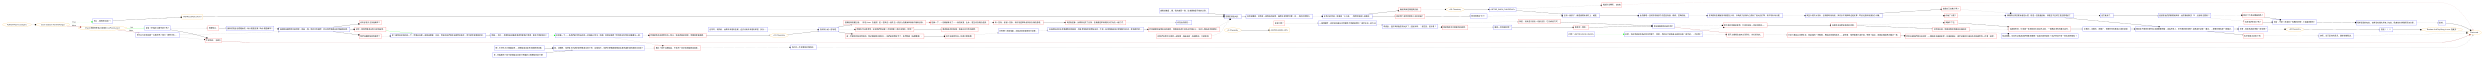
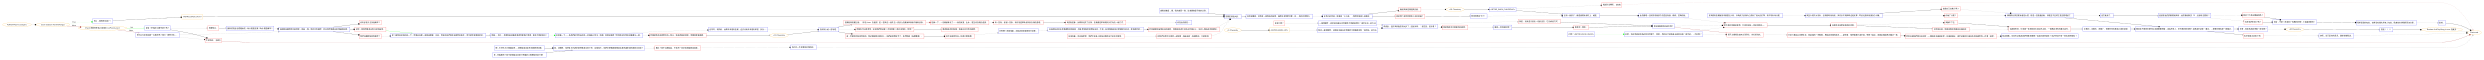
(1697, 16) -> (1704, 20)
none -> (1348, 30)
(1988, 32) -> (1998, 36)
none -> (1096, 36)
(635, 41) -> (668, 31)
